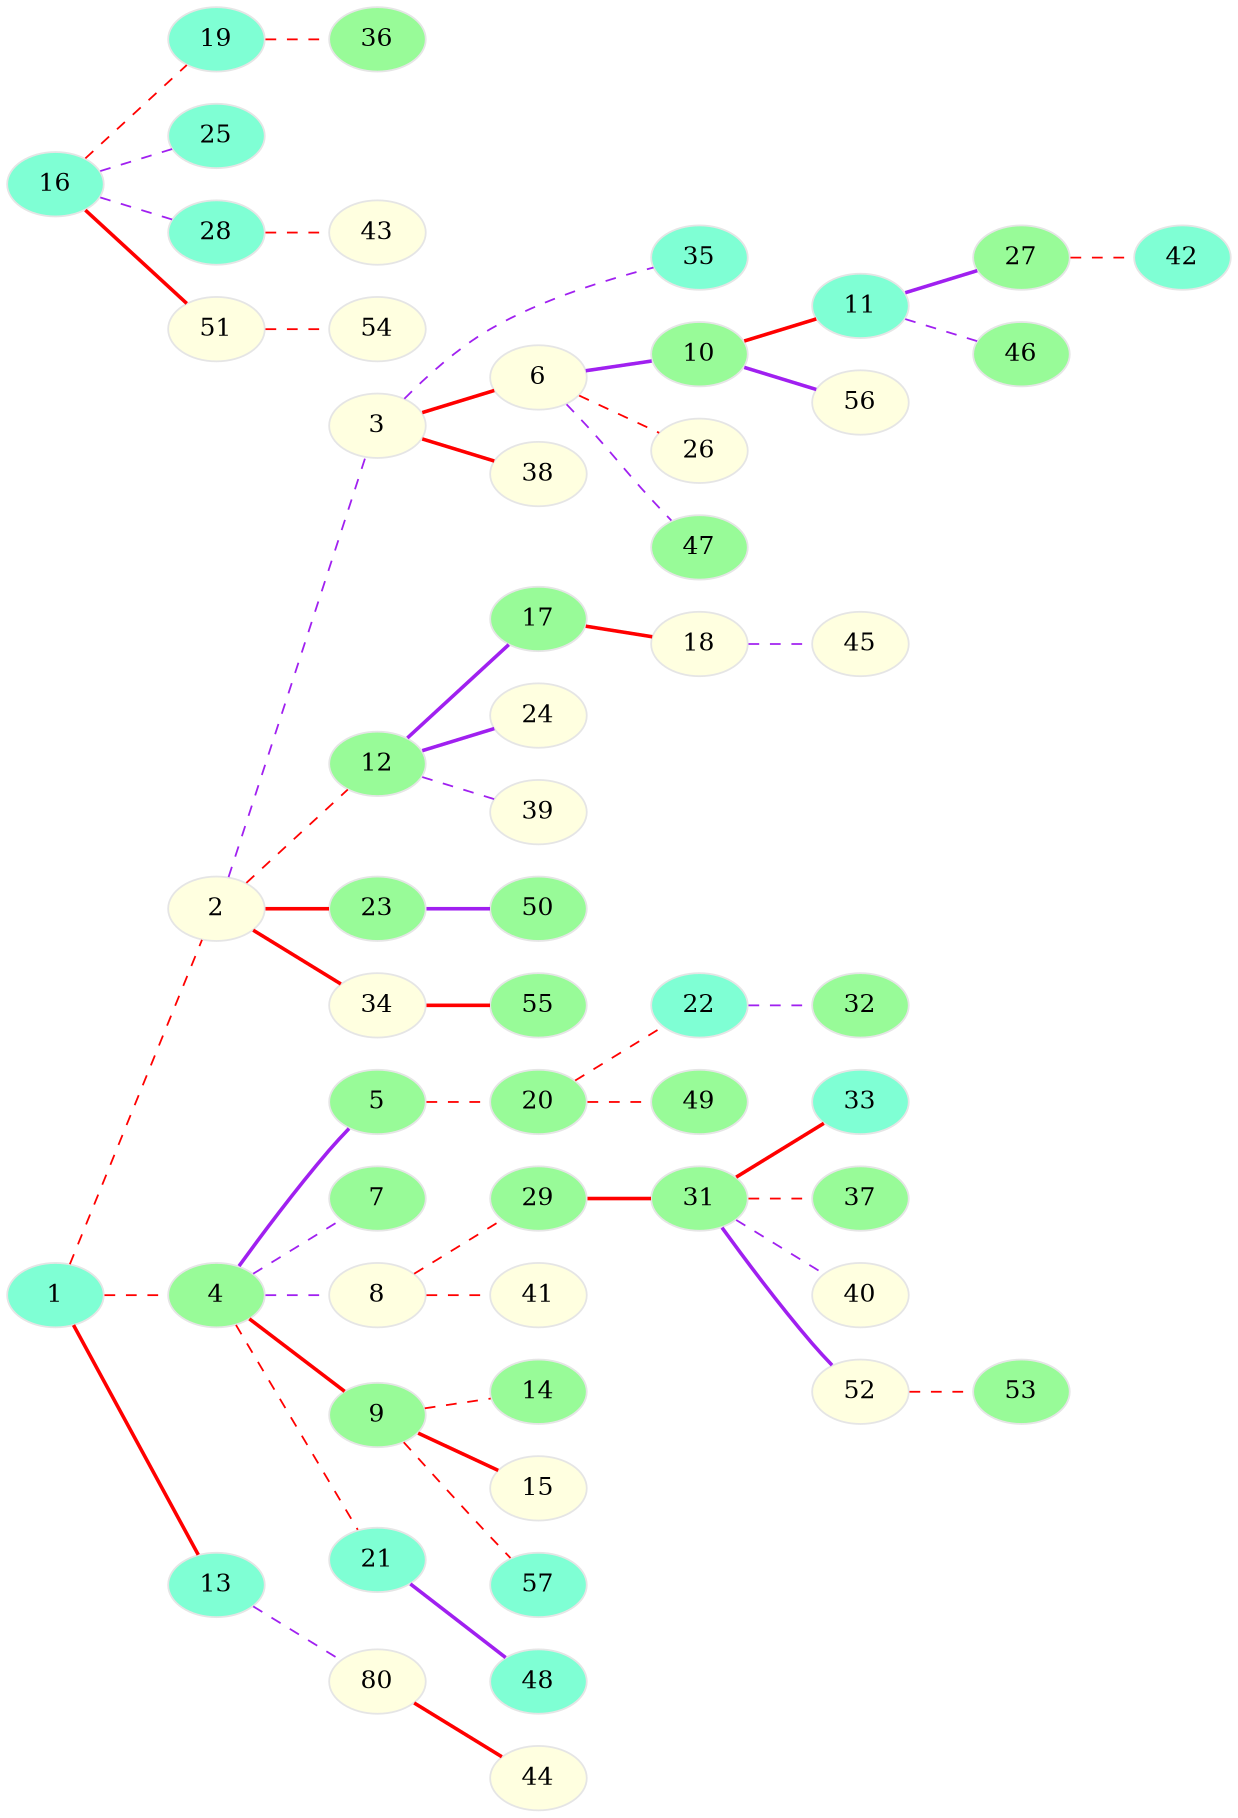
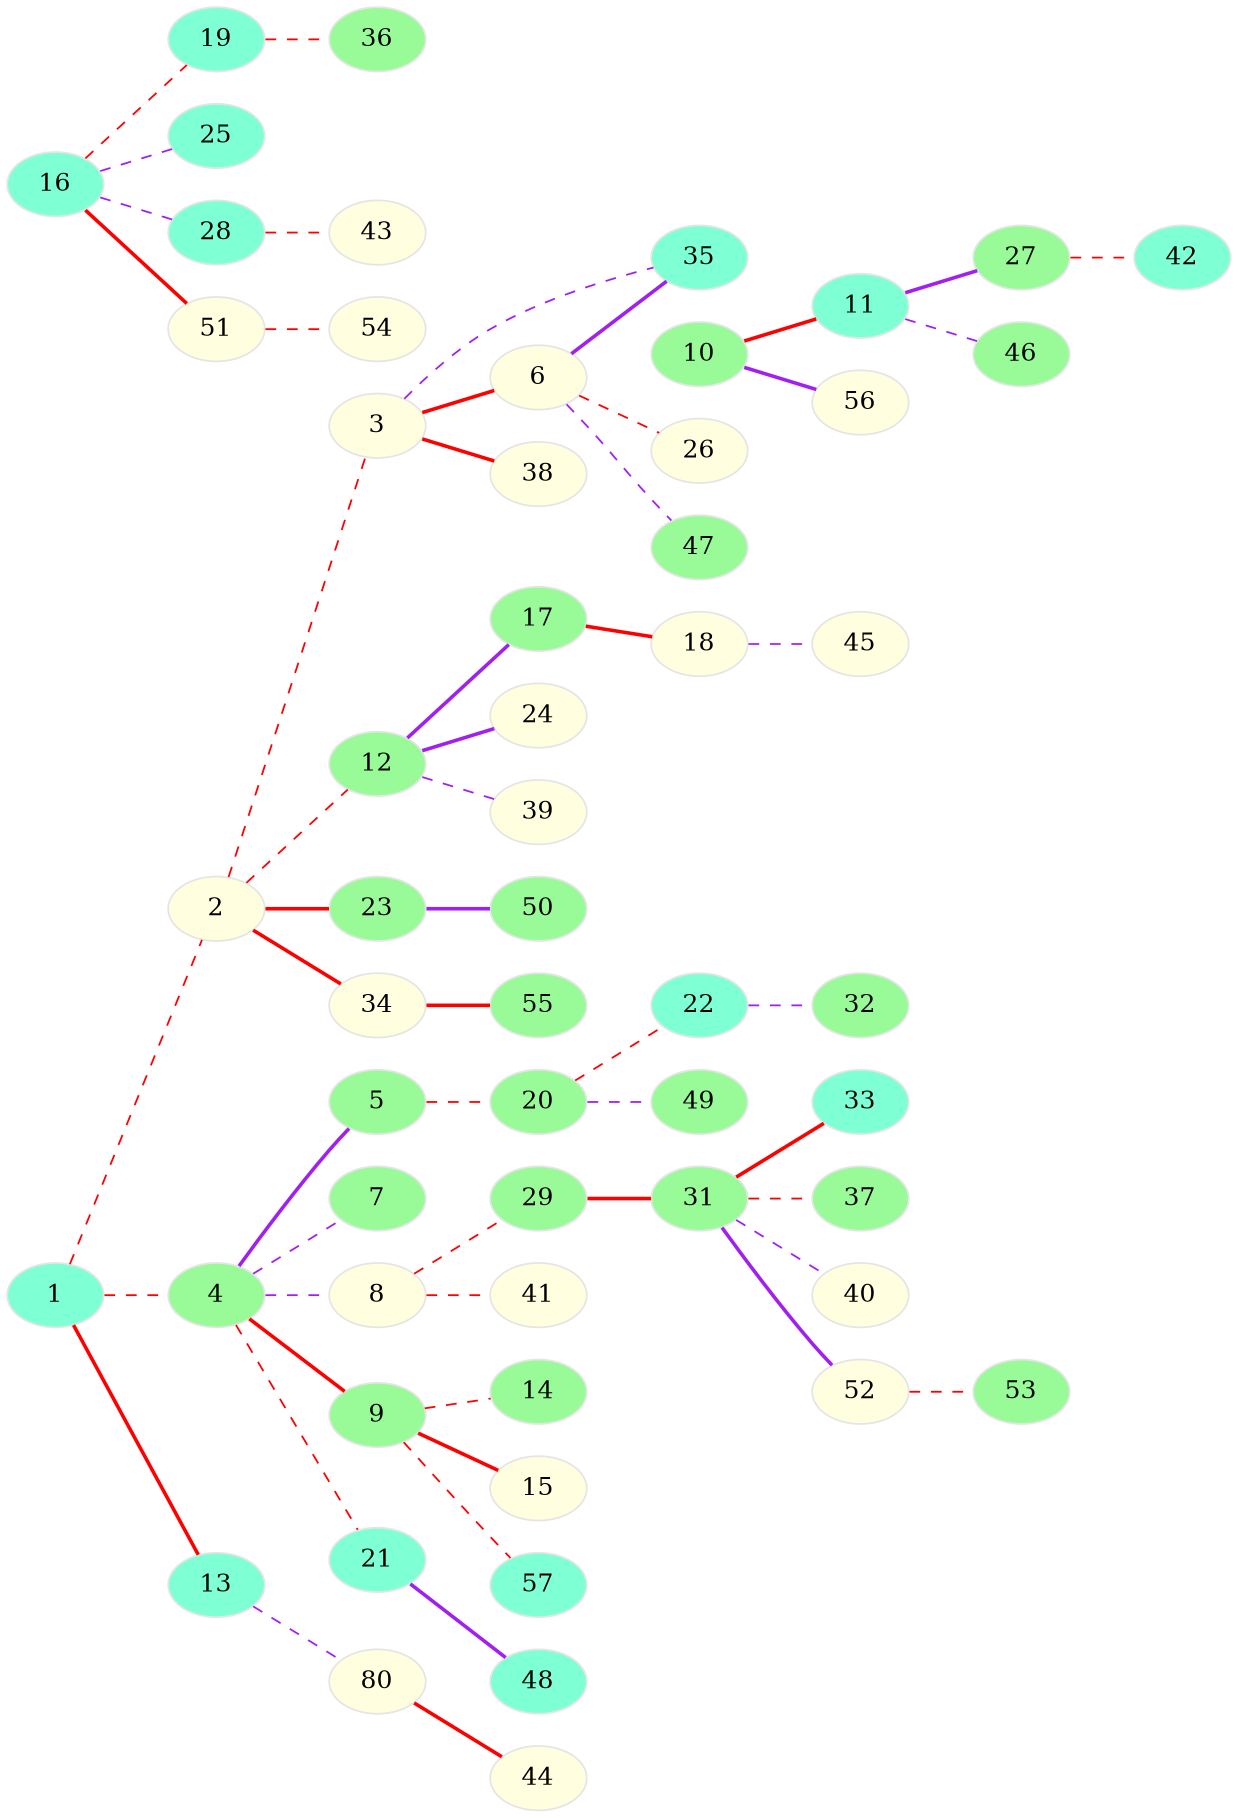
(619, 366) -> (619, 318)
(297, 667) -> (297, 667)
(619, 1102) -> (619, 1102)
